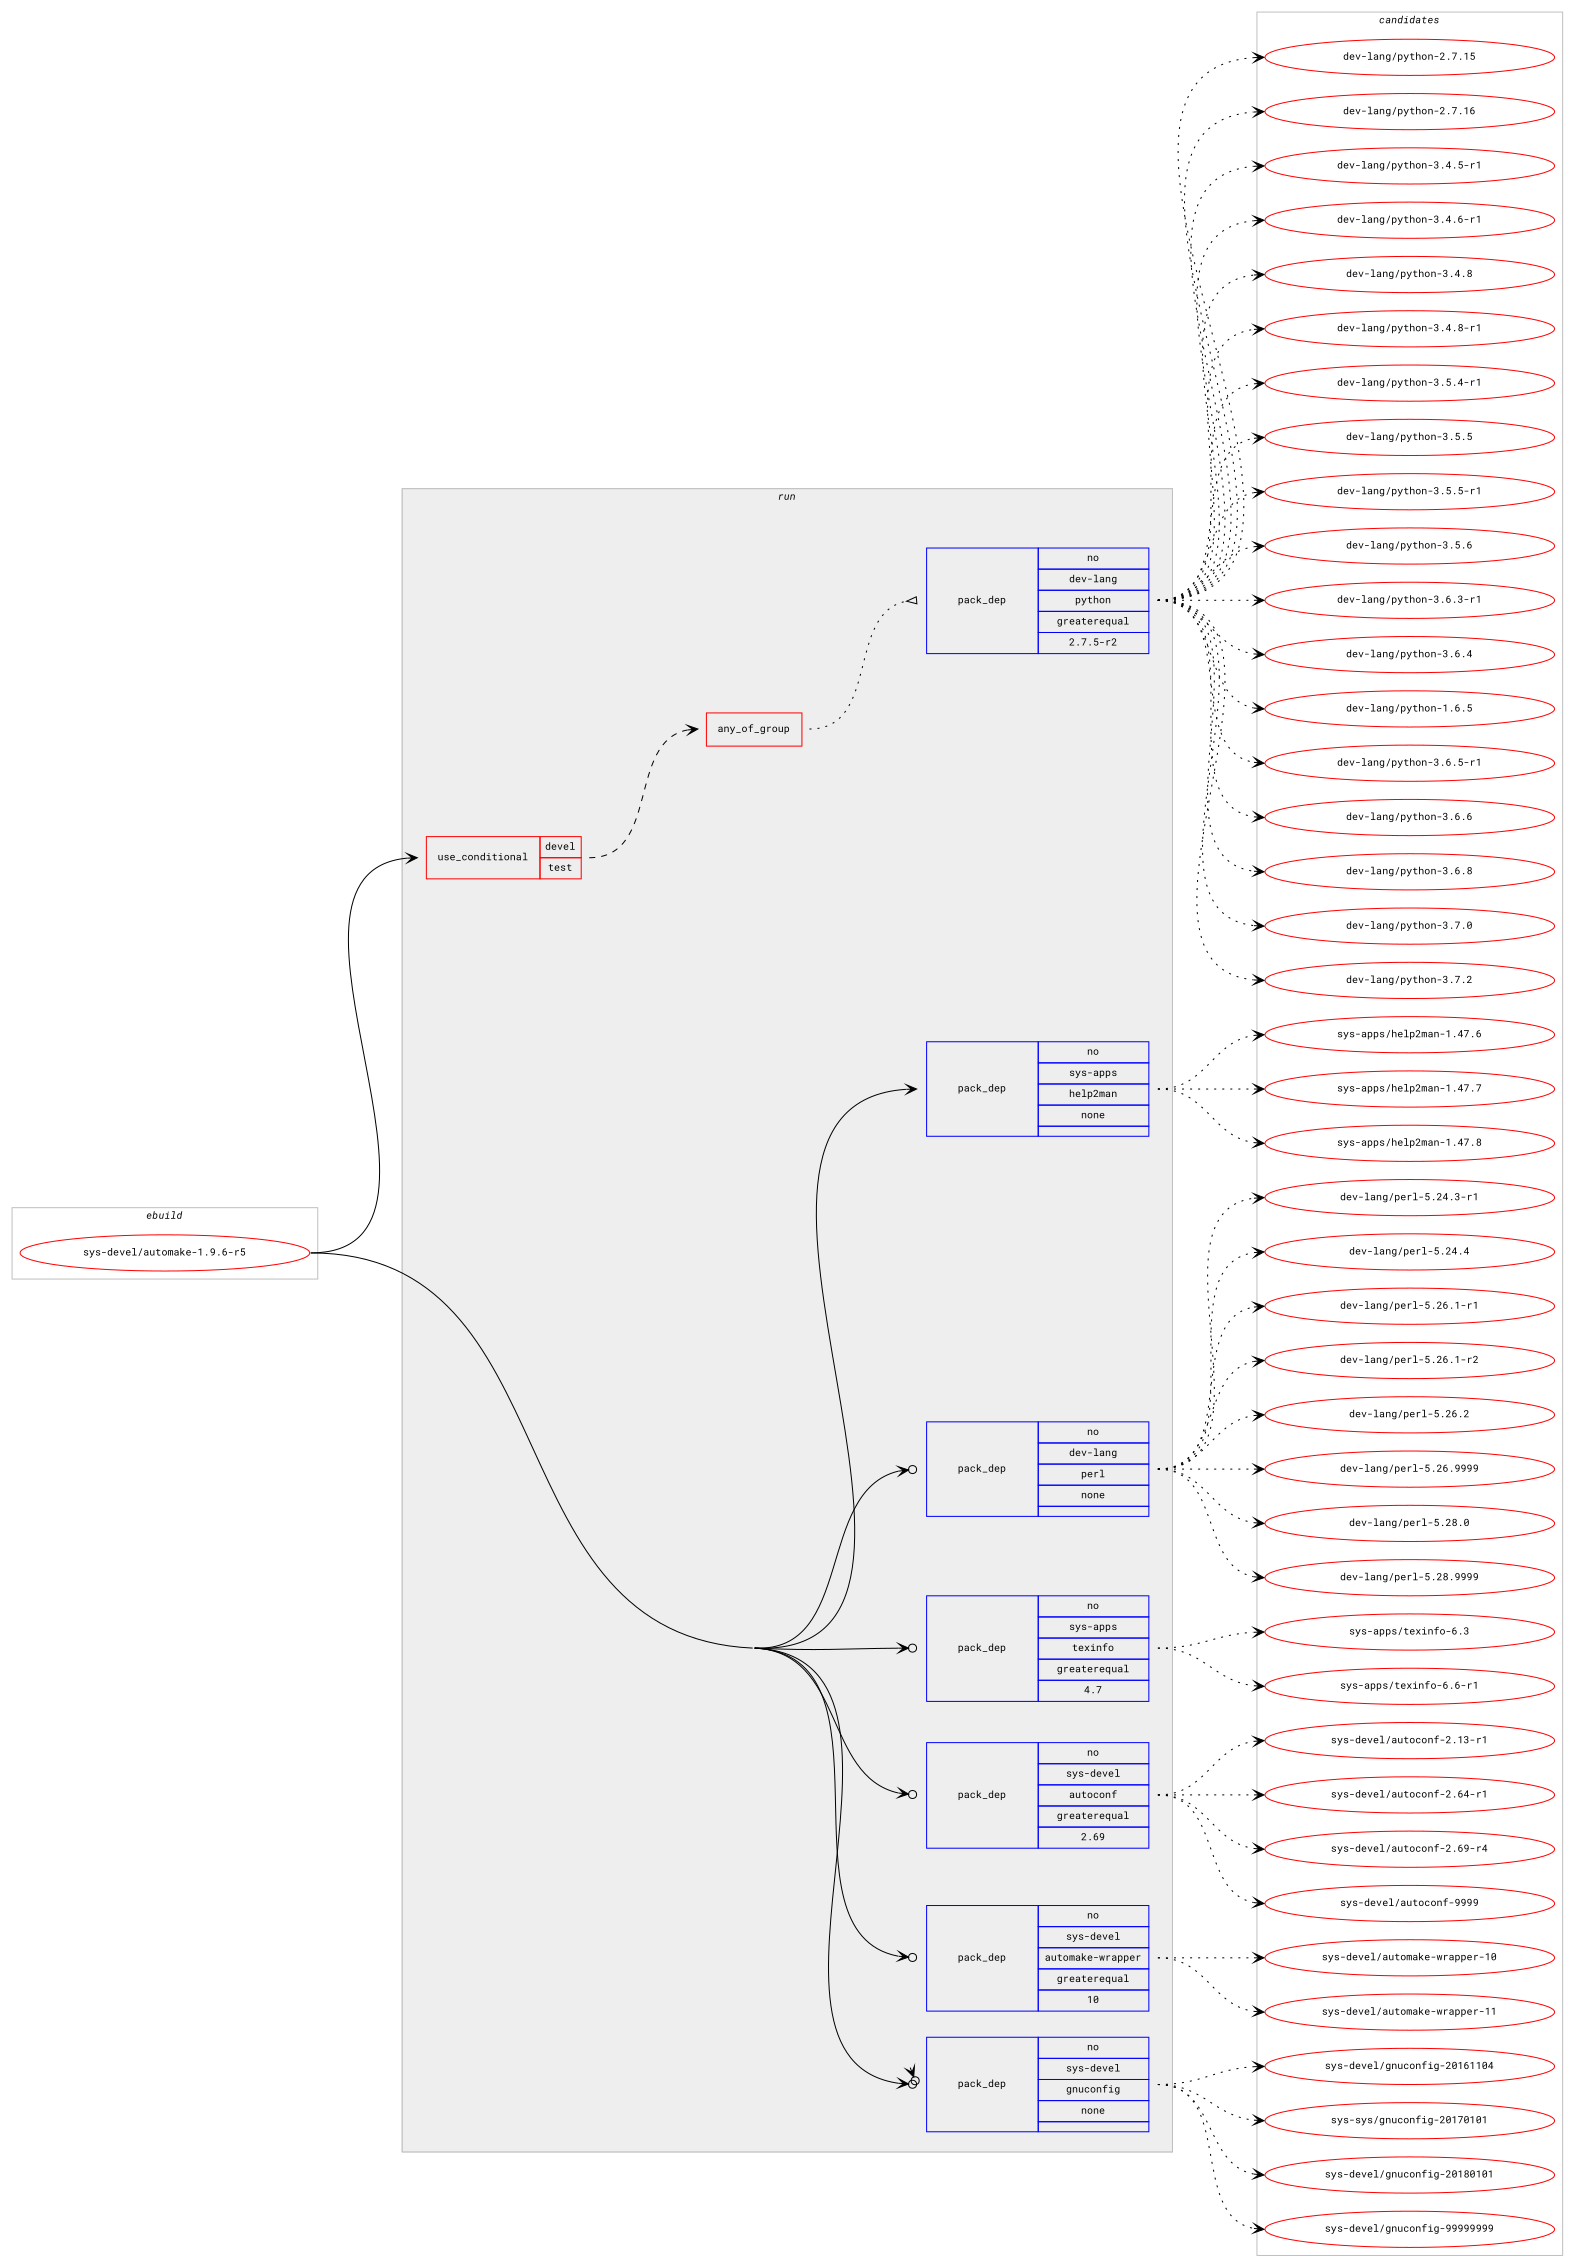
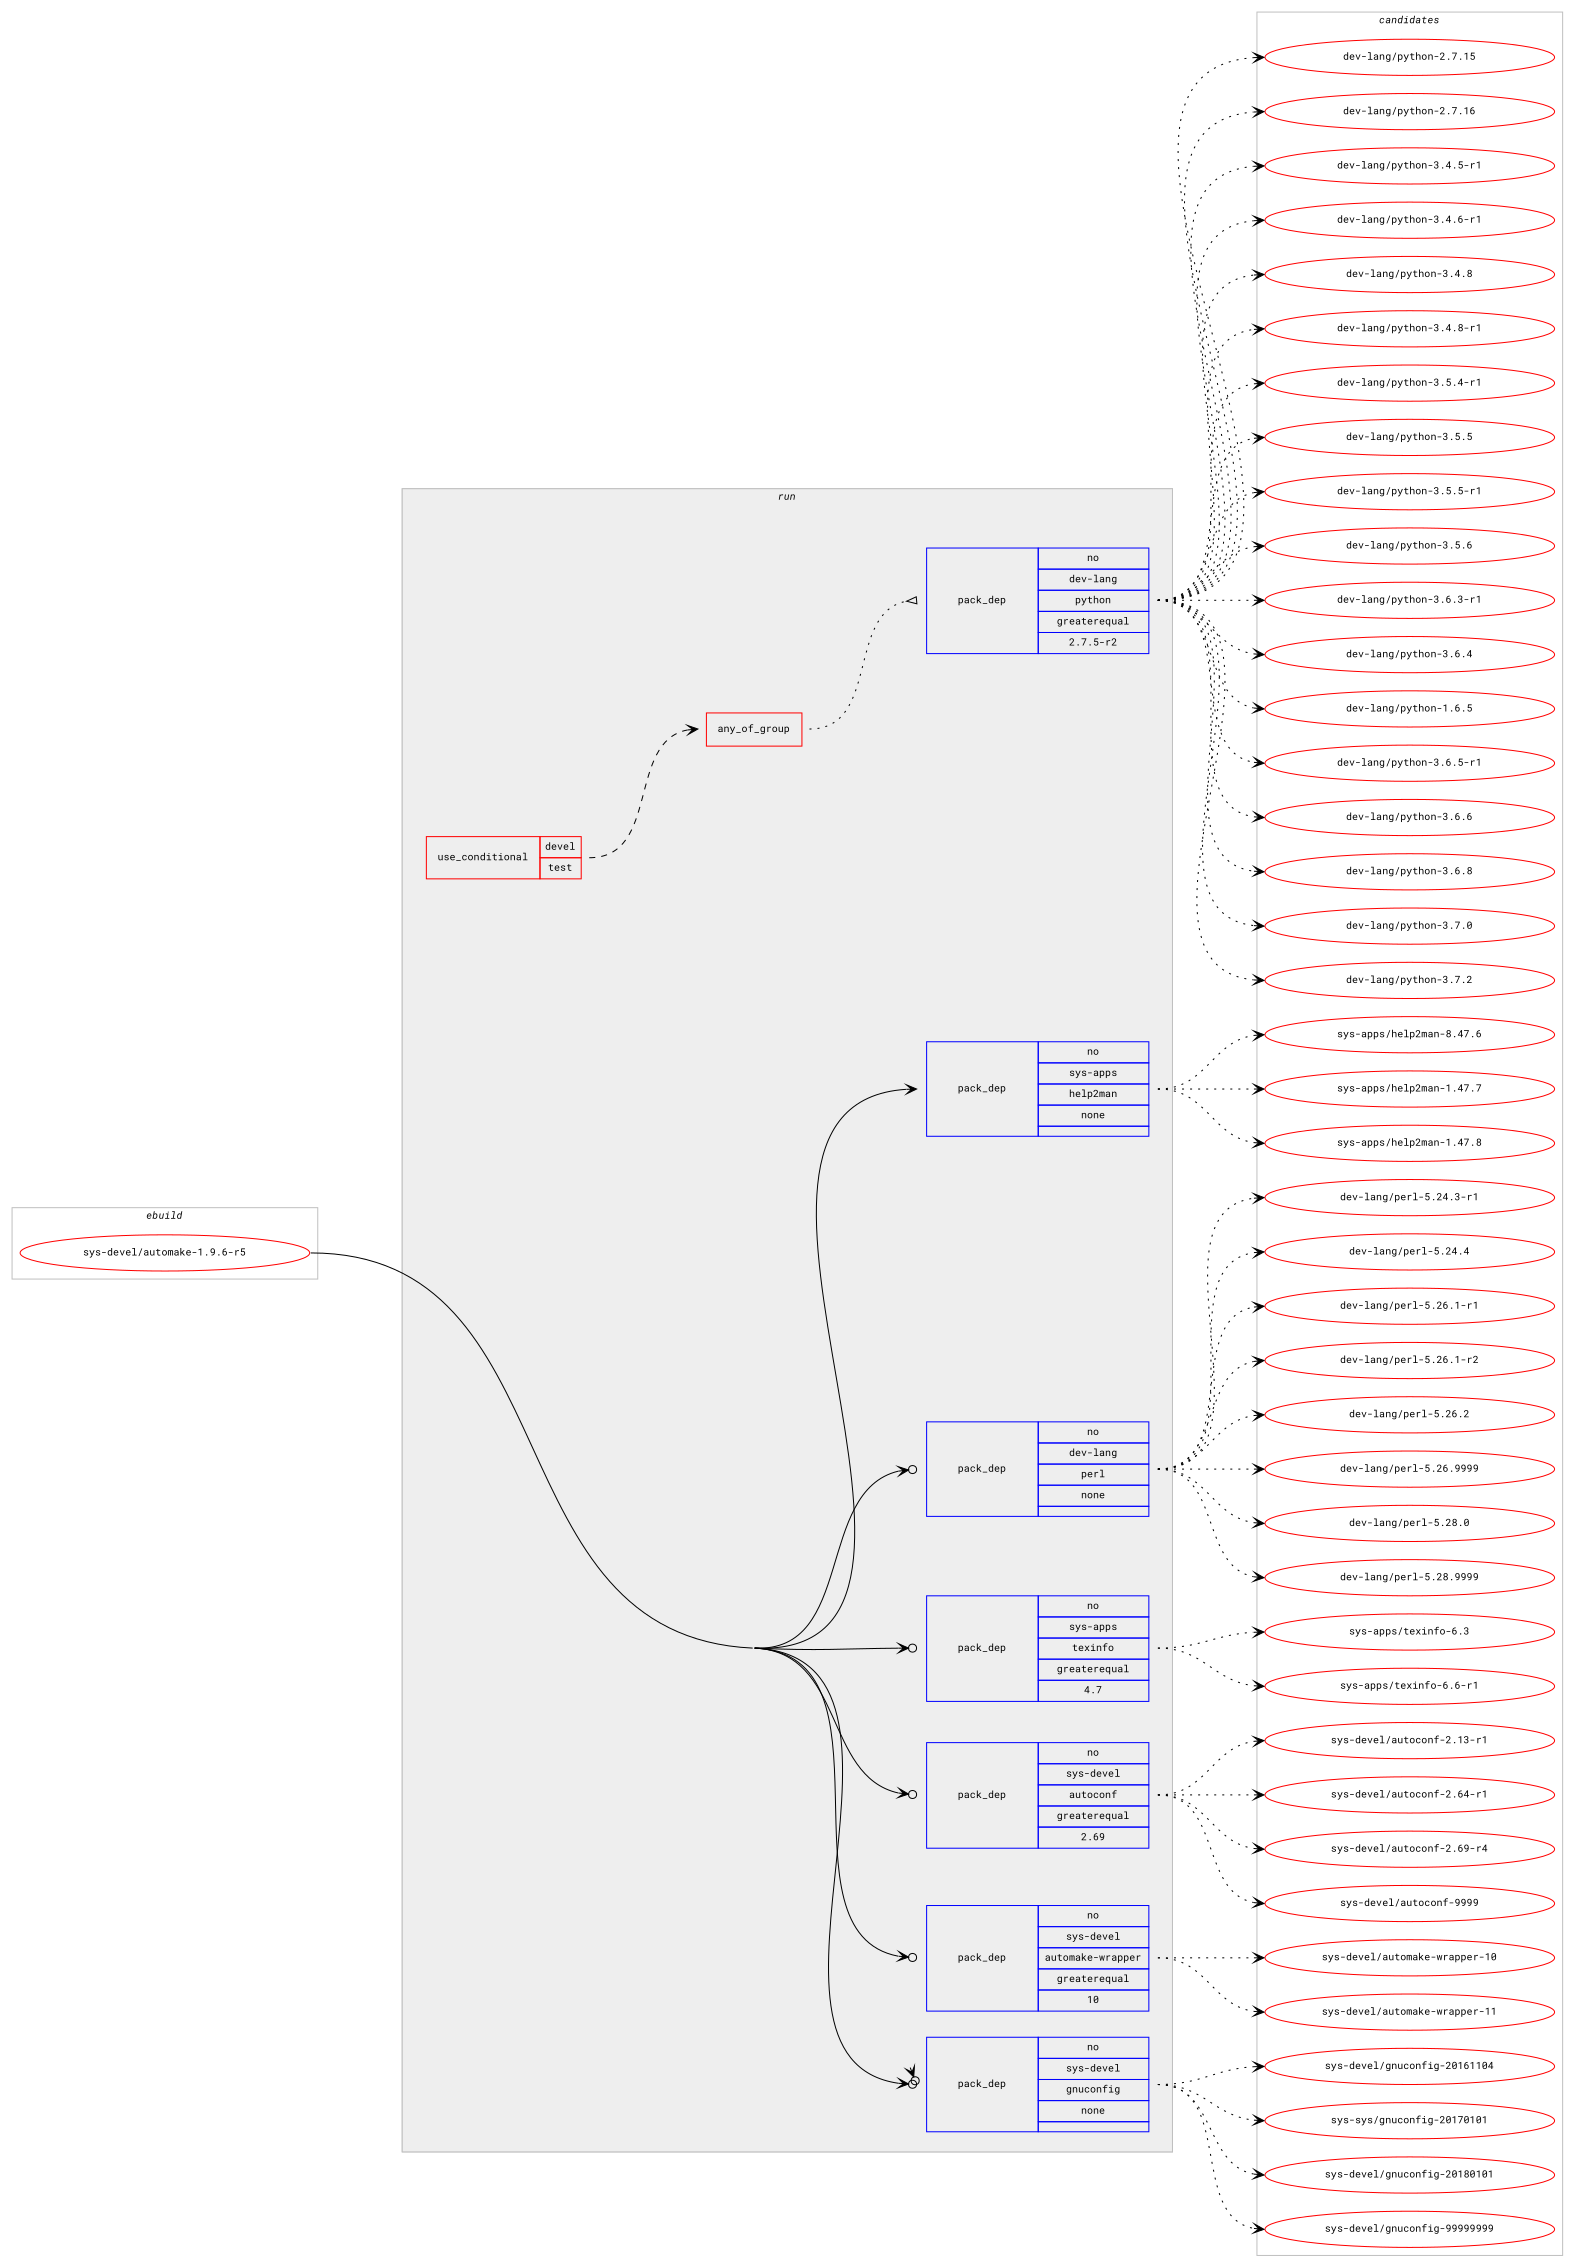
(1410, 1035) -> (1410, 1035)
(365, 1060) -> none
